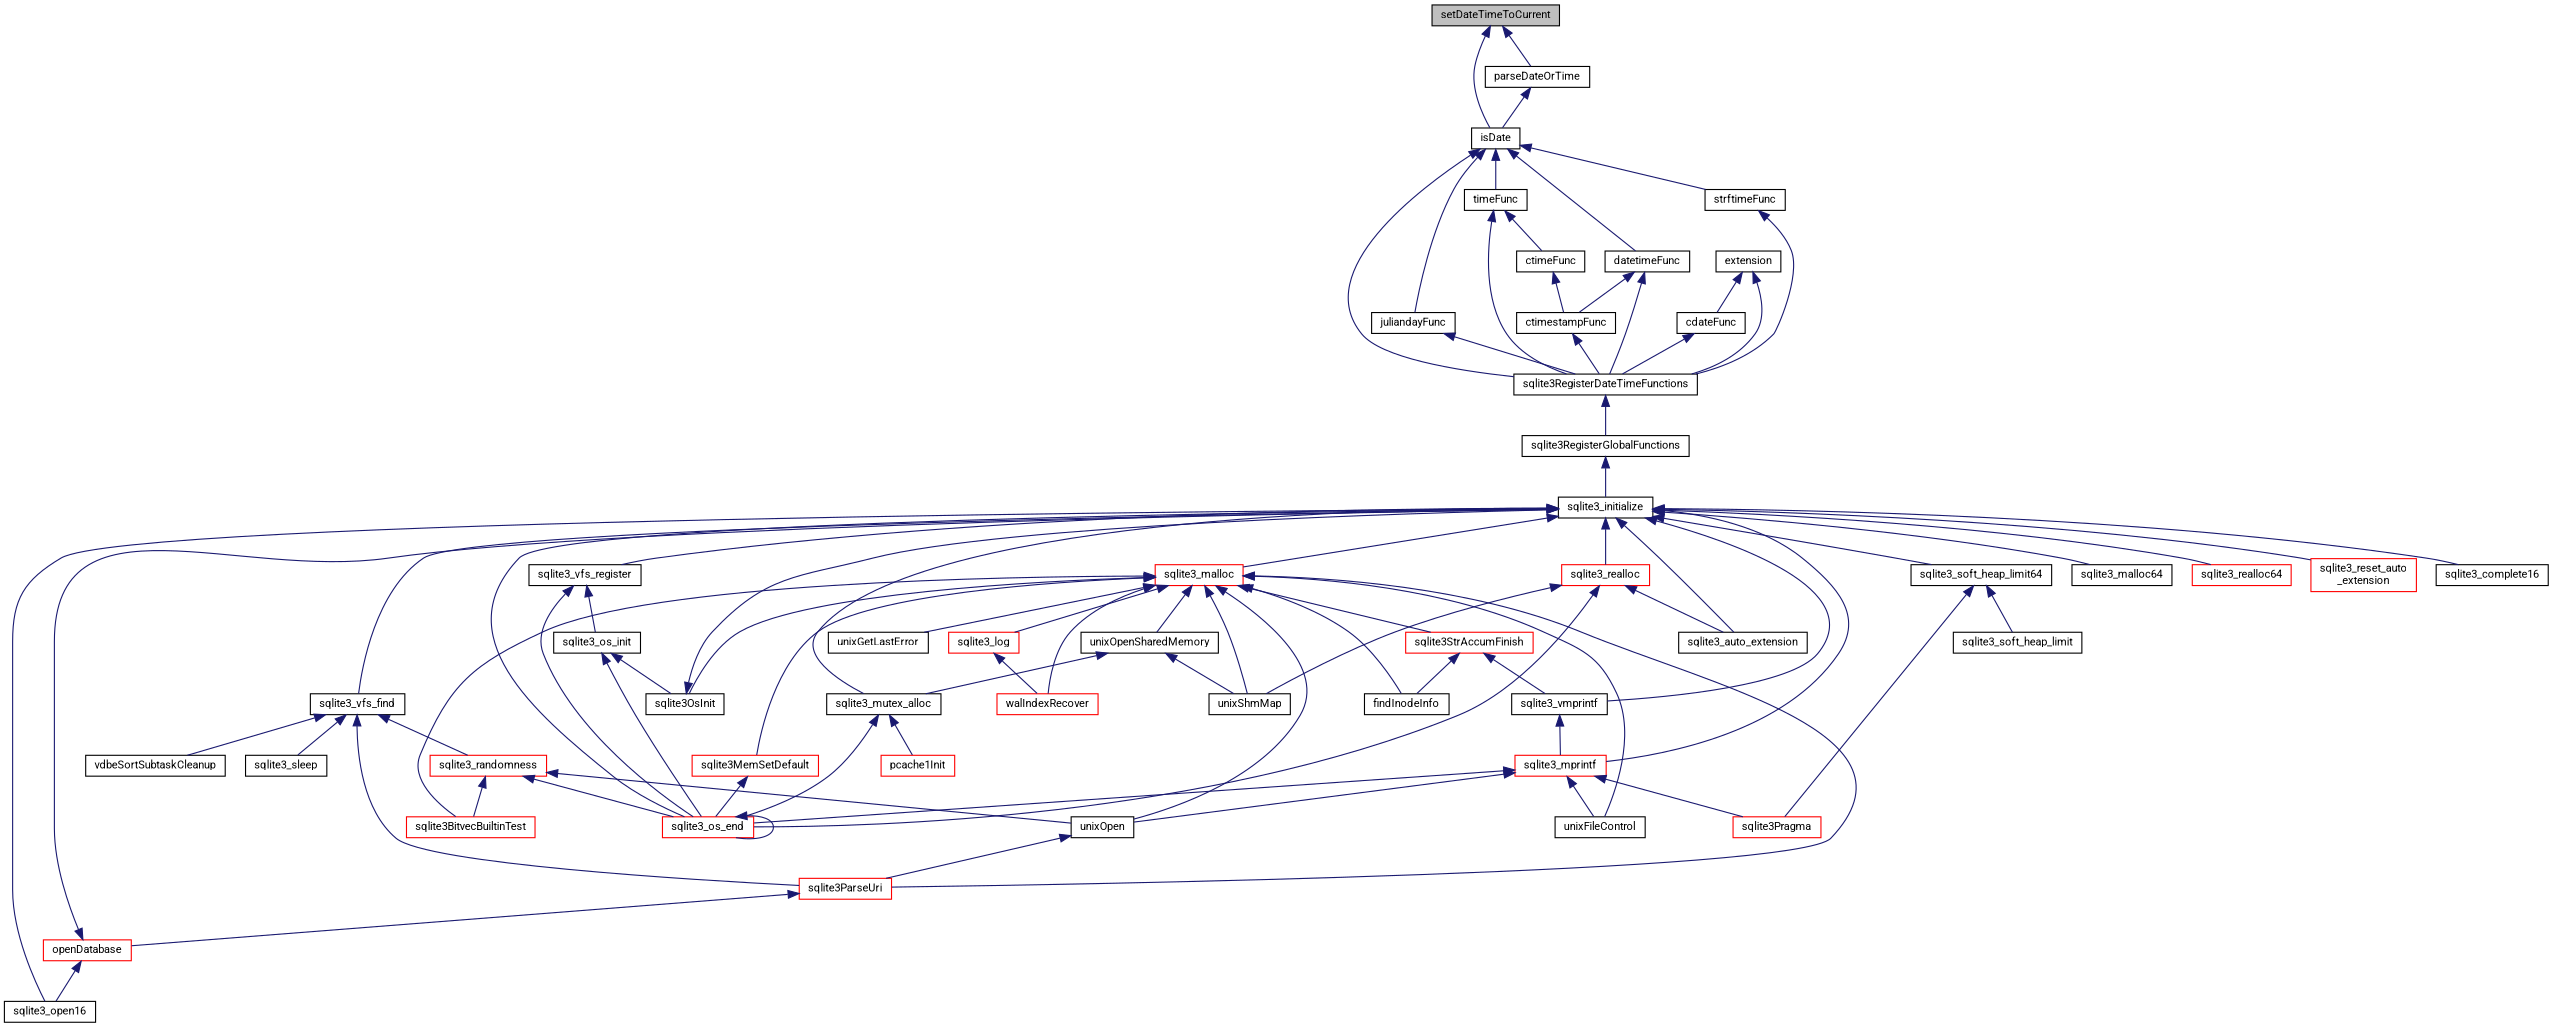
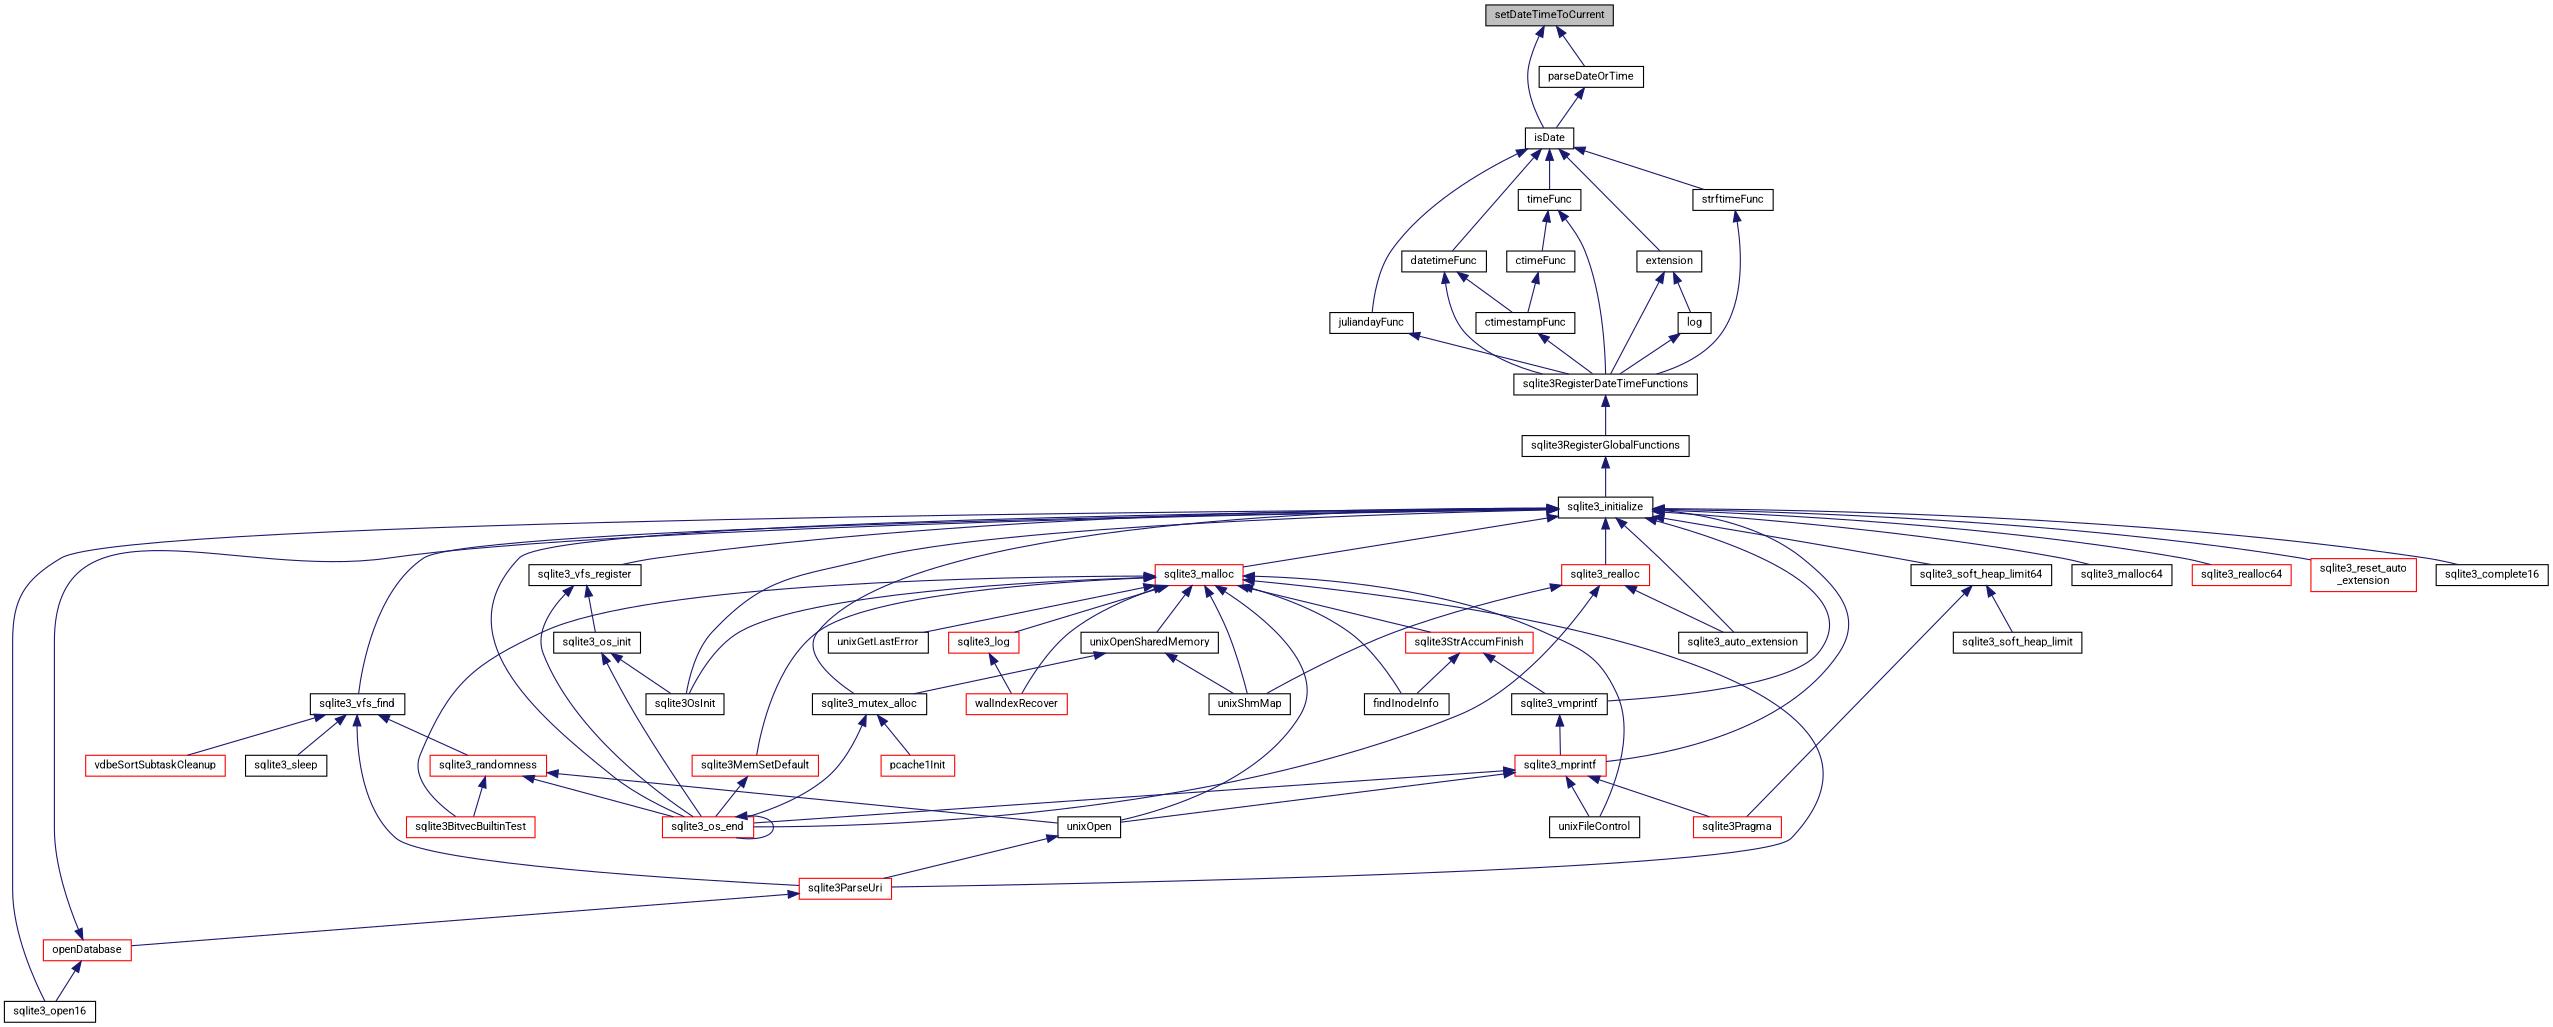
(1350, 301) -> (1613, 204)
(1711, 323) -> (1695, 323)
(1050, 534) -> (1062, 533)
(155, 766) -> (155, 766)
